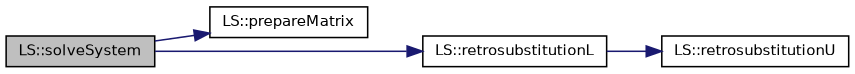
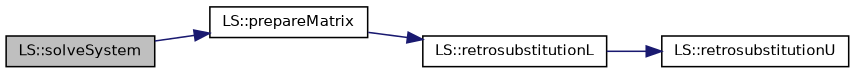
(281, 51) -> (388, 35)
